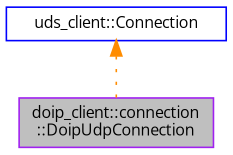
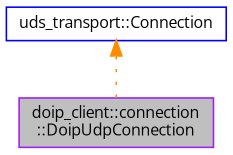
(116, 24) -> (116, 24)
